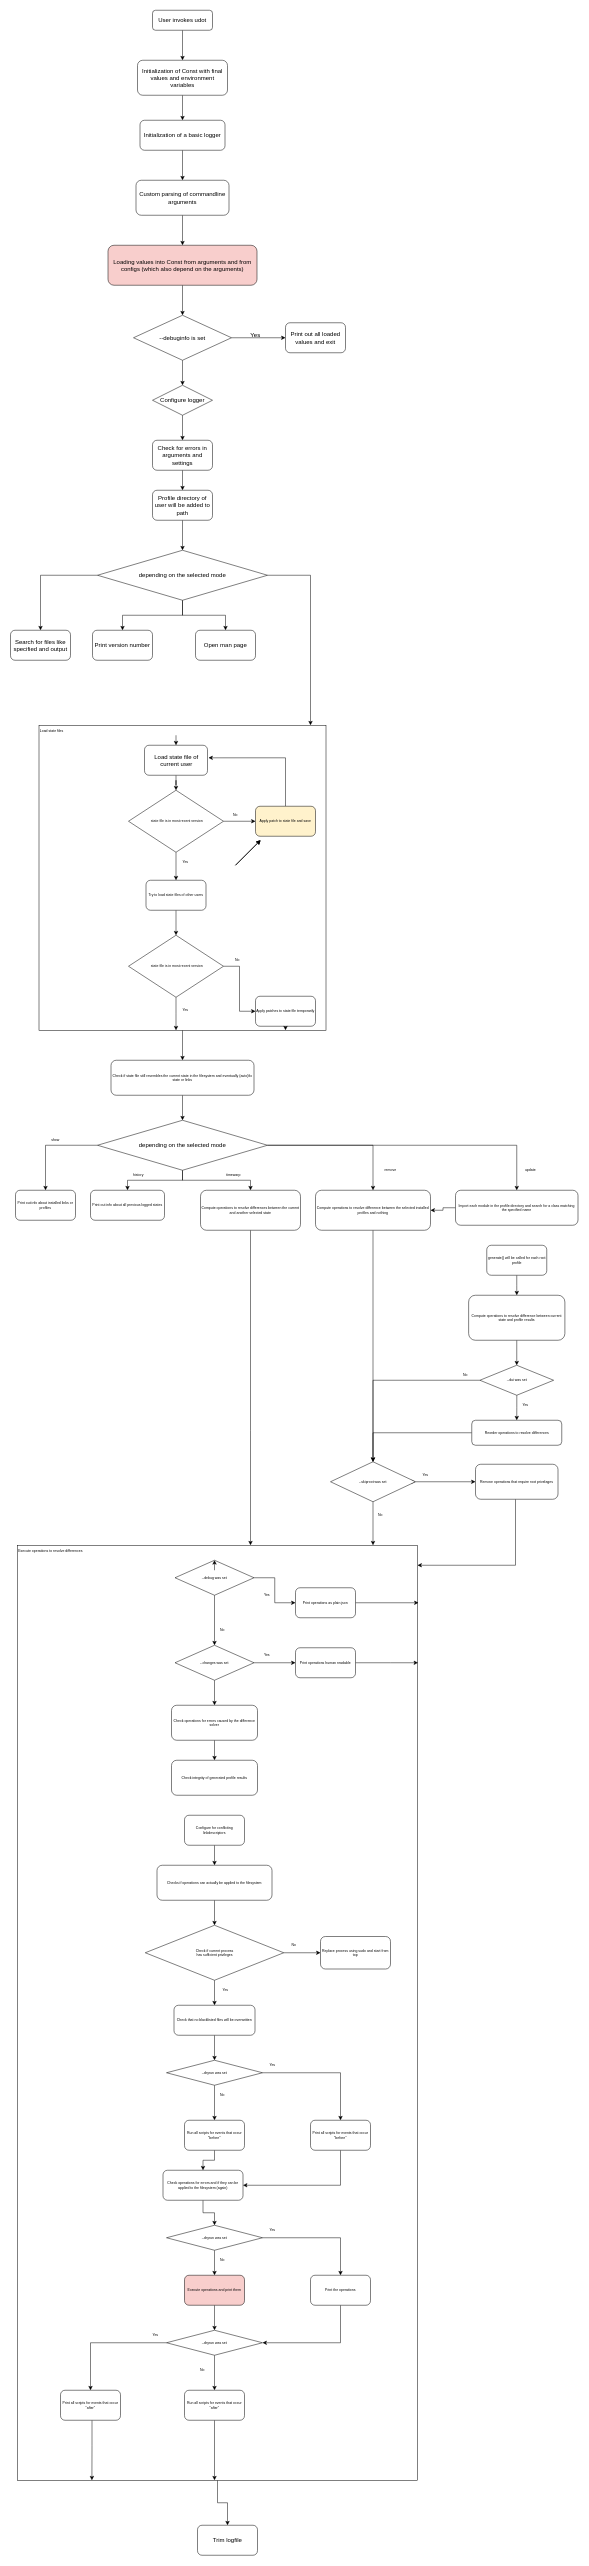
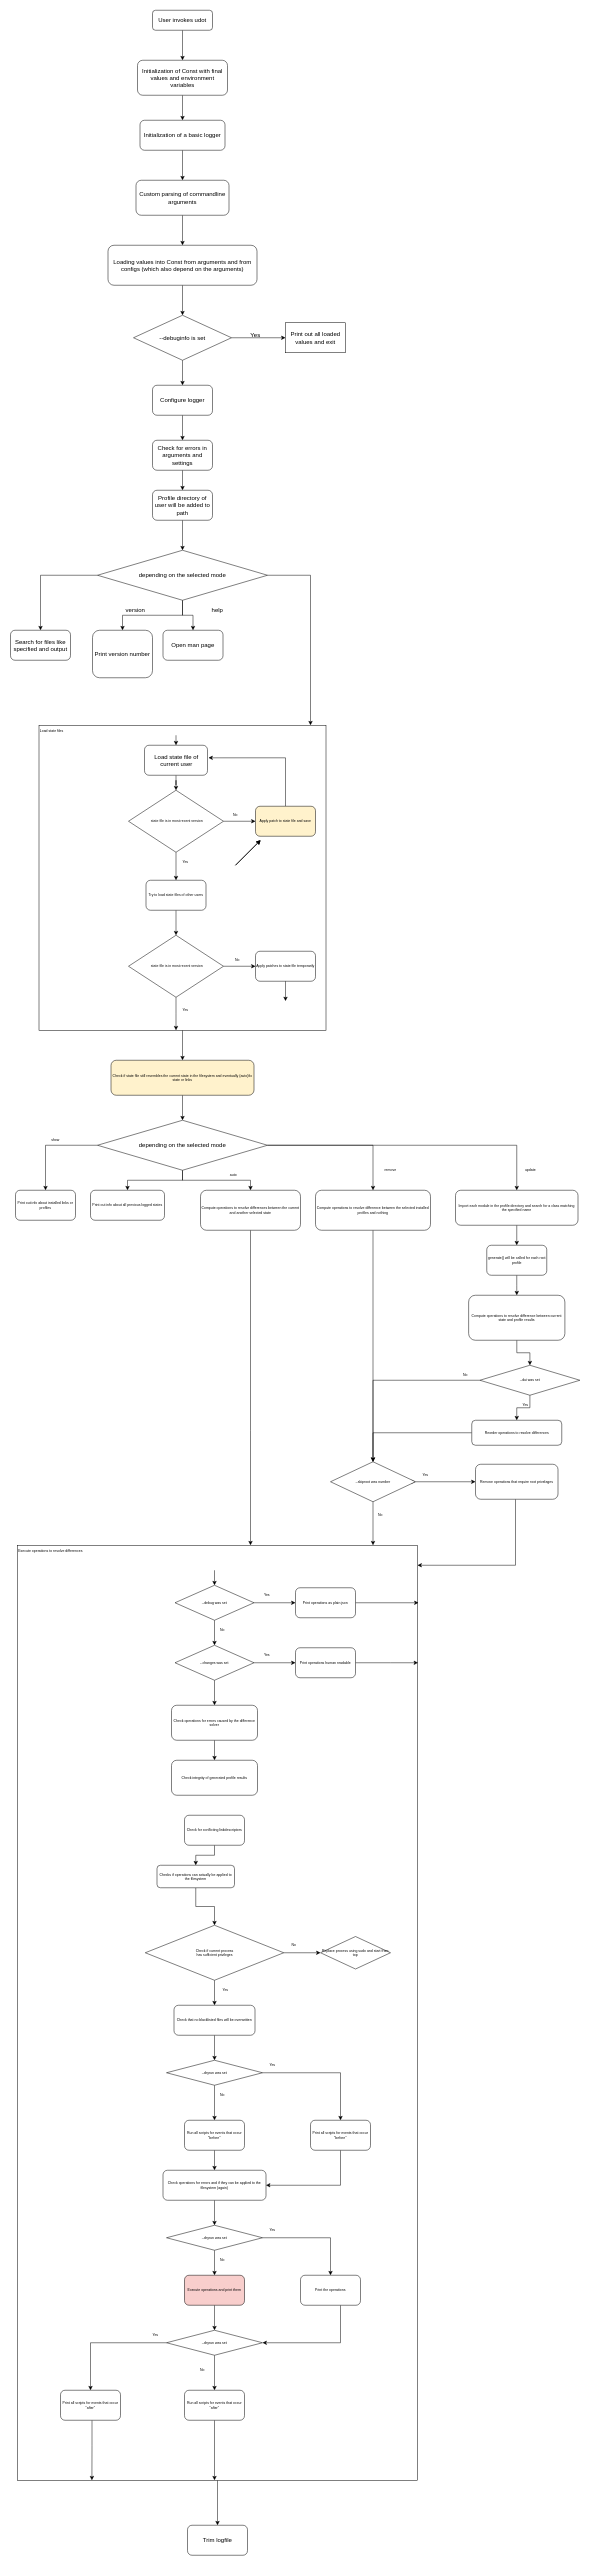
(182, 265) -> (182, 265)
(315, 338) -> (315, 338)
(182, 400) -> (182, 400)
none -> (135, 610)
none -> (217, 610)
(122, 645) -> (122, 654)
(225, 645) -> (193, 645)
(285, 1011) -> (285, 966)
(182, 1078) -> (182, 1078)
(138, 1175) -> none
(233, 1175) -> (233, 1175)
(434, 1210) -> (517, 1240)
(517, 1380) -> (530, 1380)
(373, 1482) -> (373, 1482)
(214, 1578) -> (214, 1603)
(214, 1830) -> (214, 1830)
(214, 1883) -> (196, 1877)
(355, 1953) -> (355, 1953)
(203, 2185) -> (214, 2185)
(340, 2290) -> (330, 2290)
(227, 2540) -> (217, 2540)
